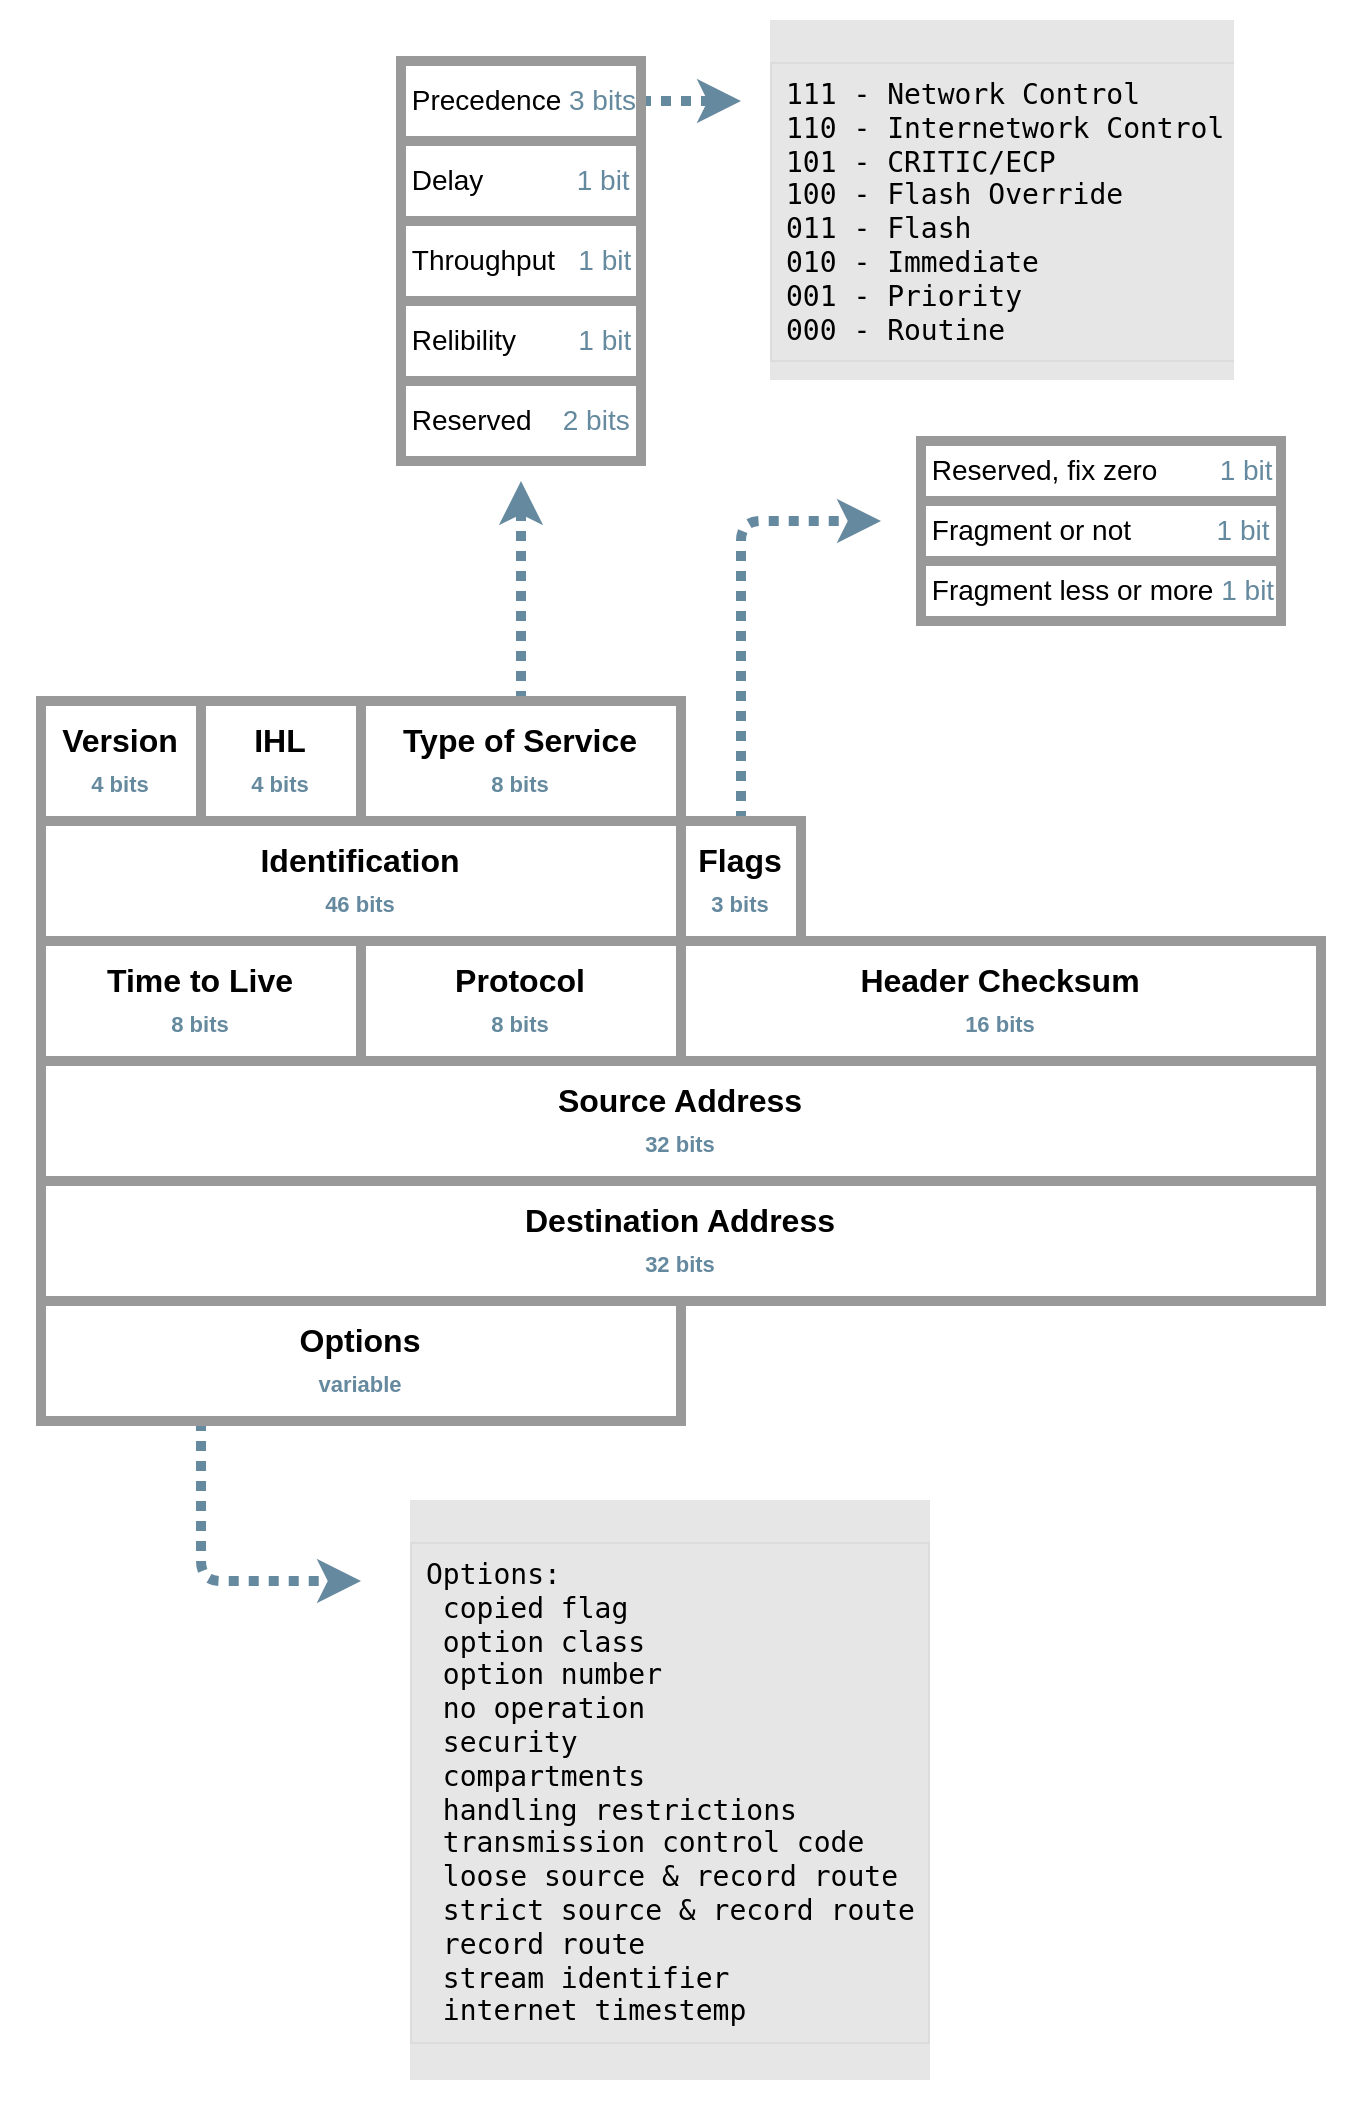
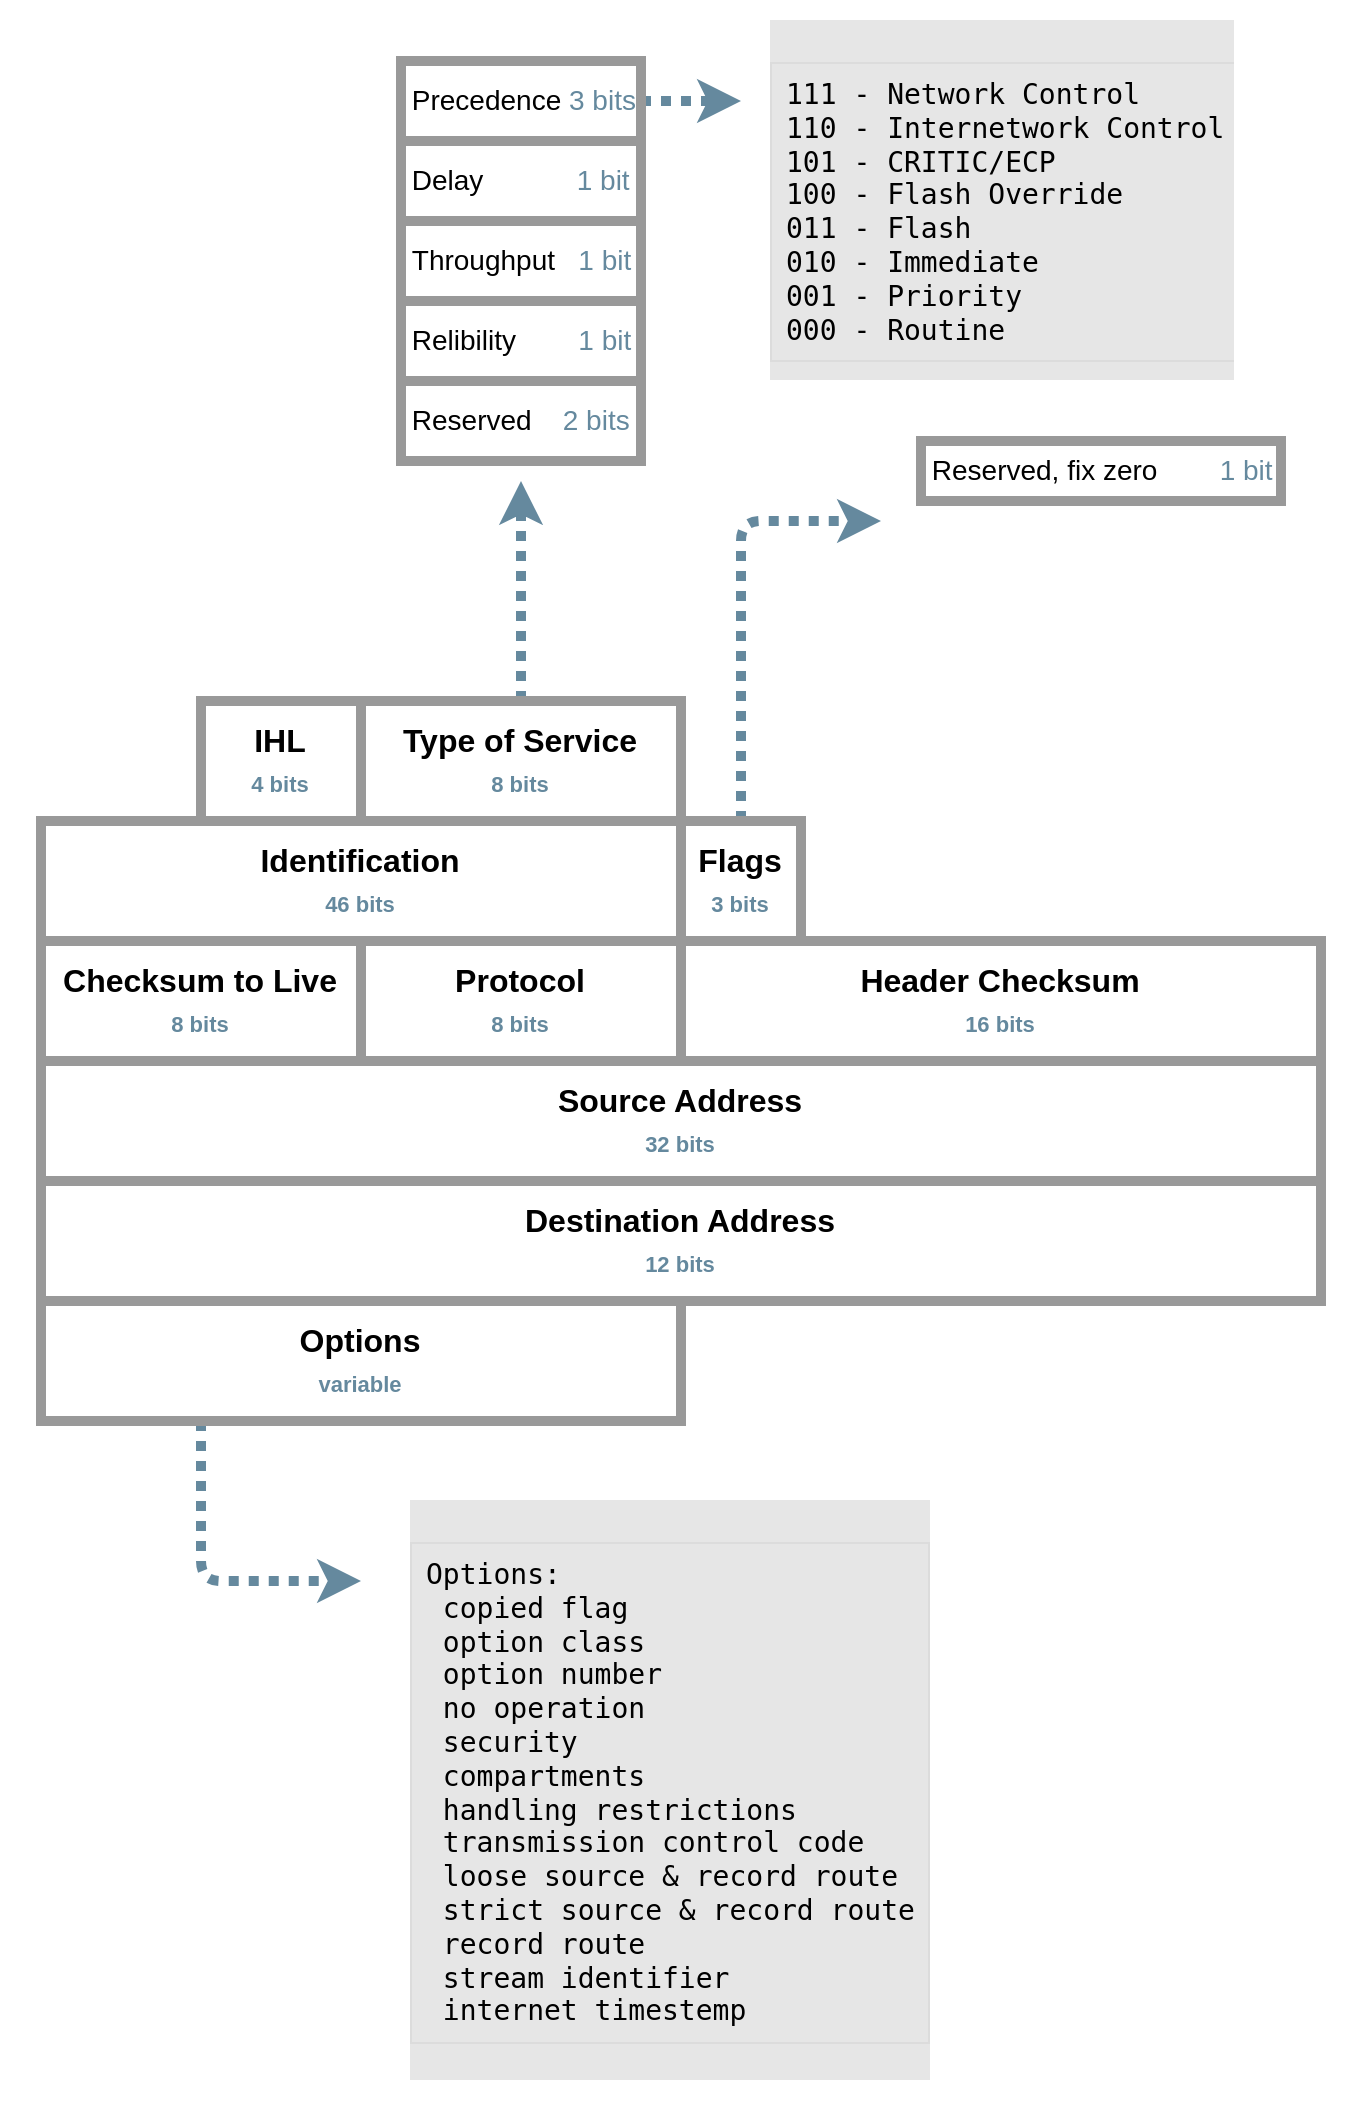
(1101, 531) -> none
(1101, 591) -> none
(121, 761) -> none
(201, 1001) -> (201, 1001)
(681, 1241) -> (681, 1241)
